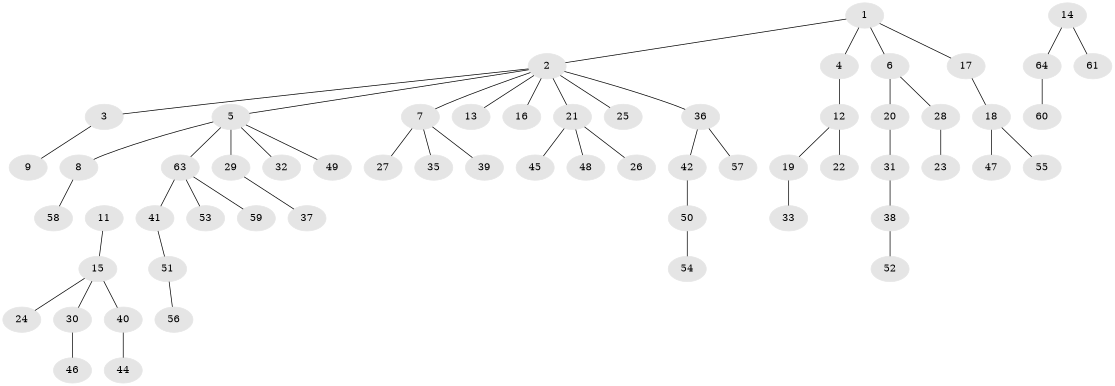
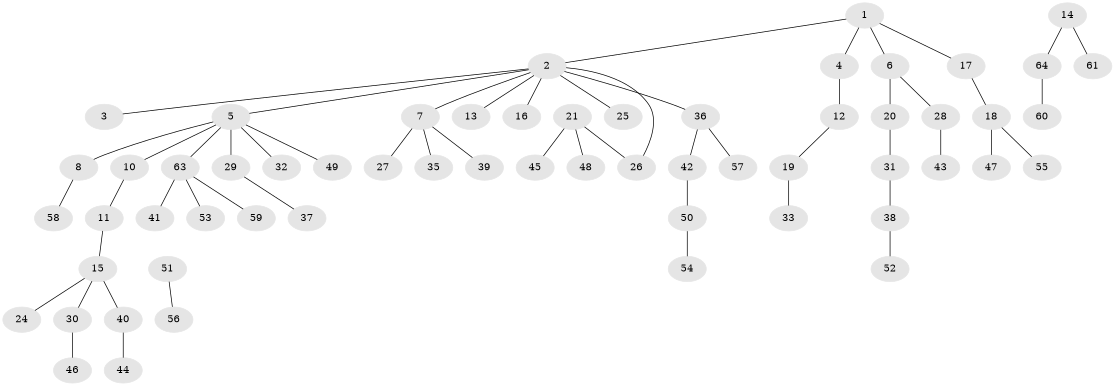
(560, 92) -> (626, 85)
(28, 168) -> none
none -> (130, 168)
(839, 168) -> none
(941, 168) -> (941, 168)
(161, 244) -> none
